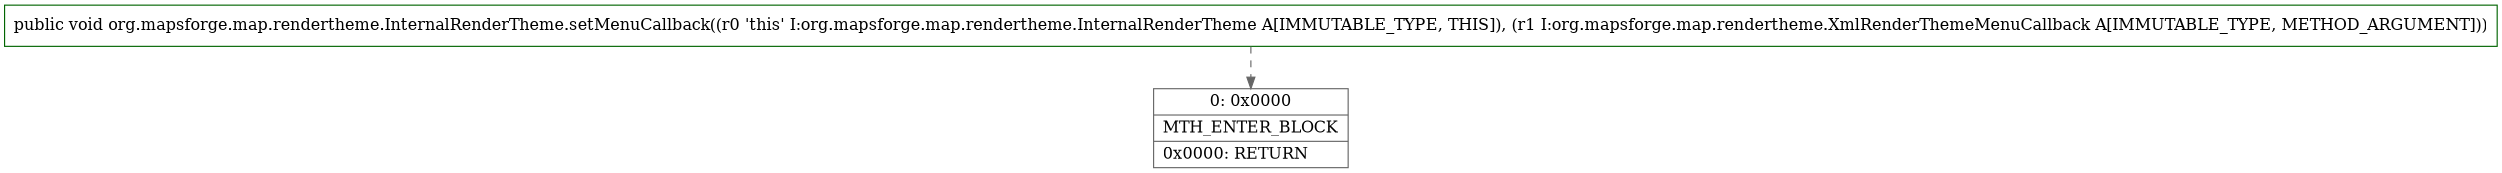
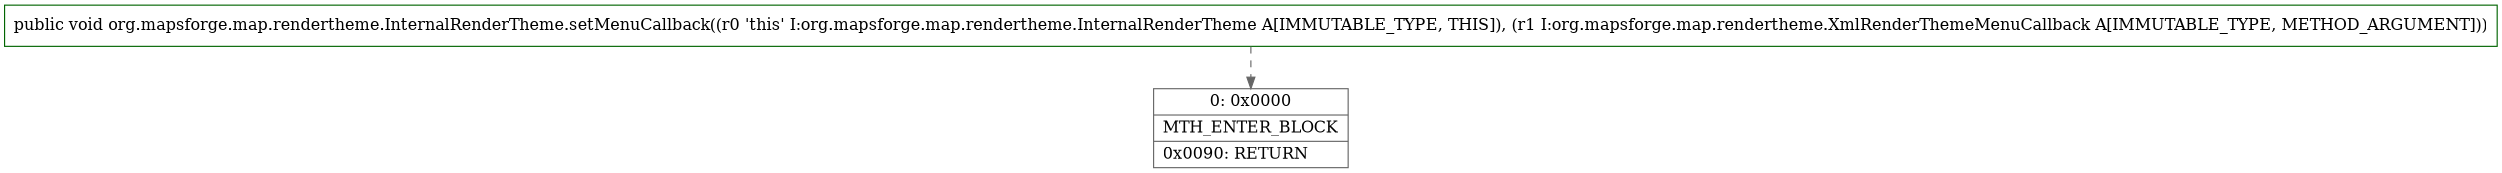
(1243, 154) -> (1243, 154)
